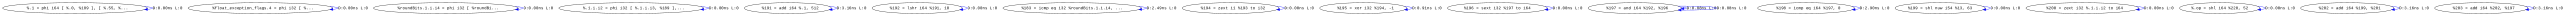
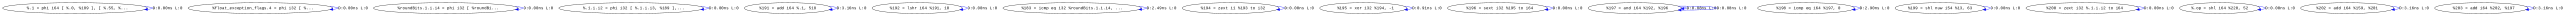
(788, 8) -> (788, 8)
(1497, 8) -> (1497, 8)
(2347, 8) -> (2347, 8)
